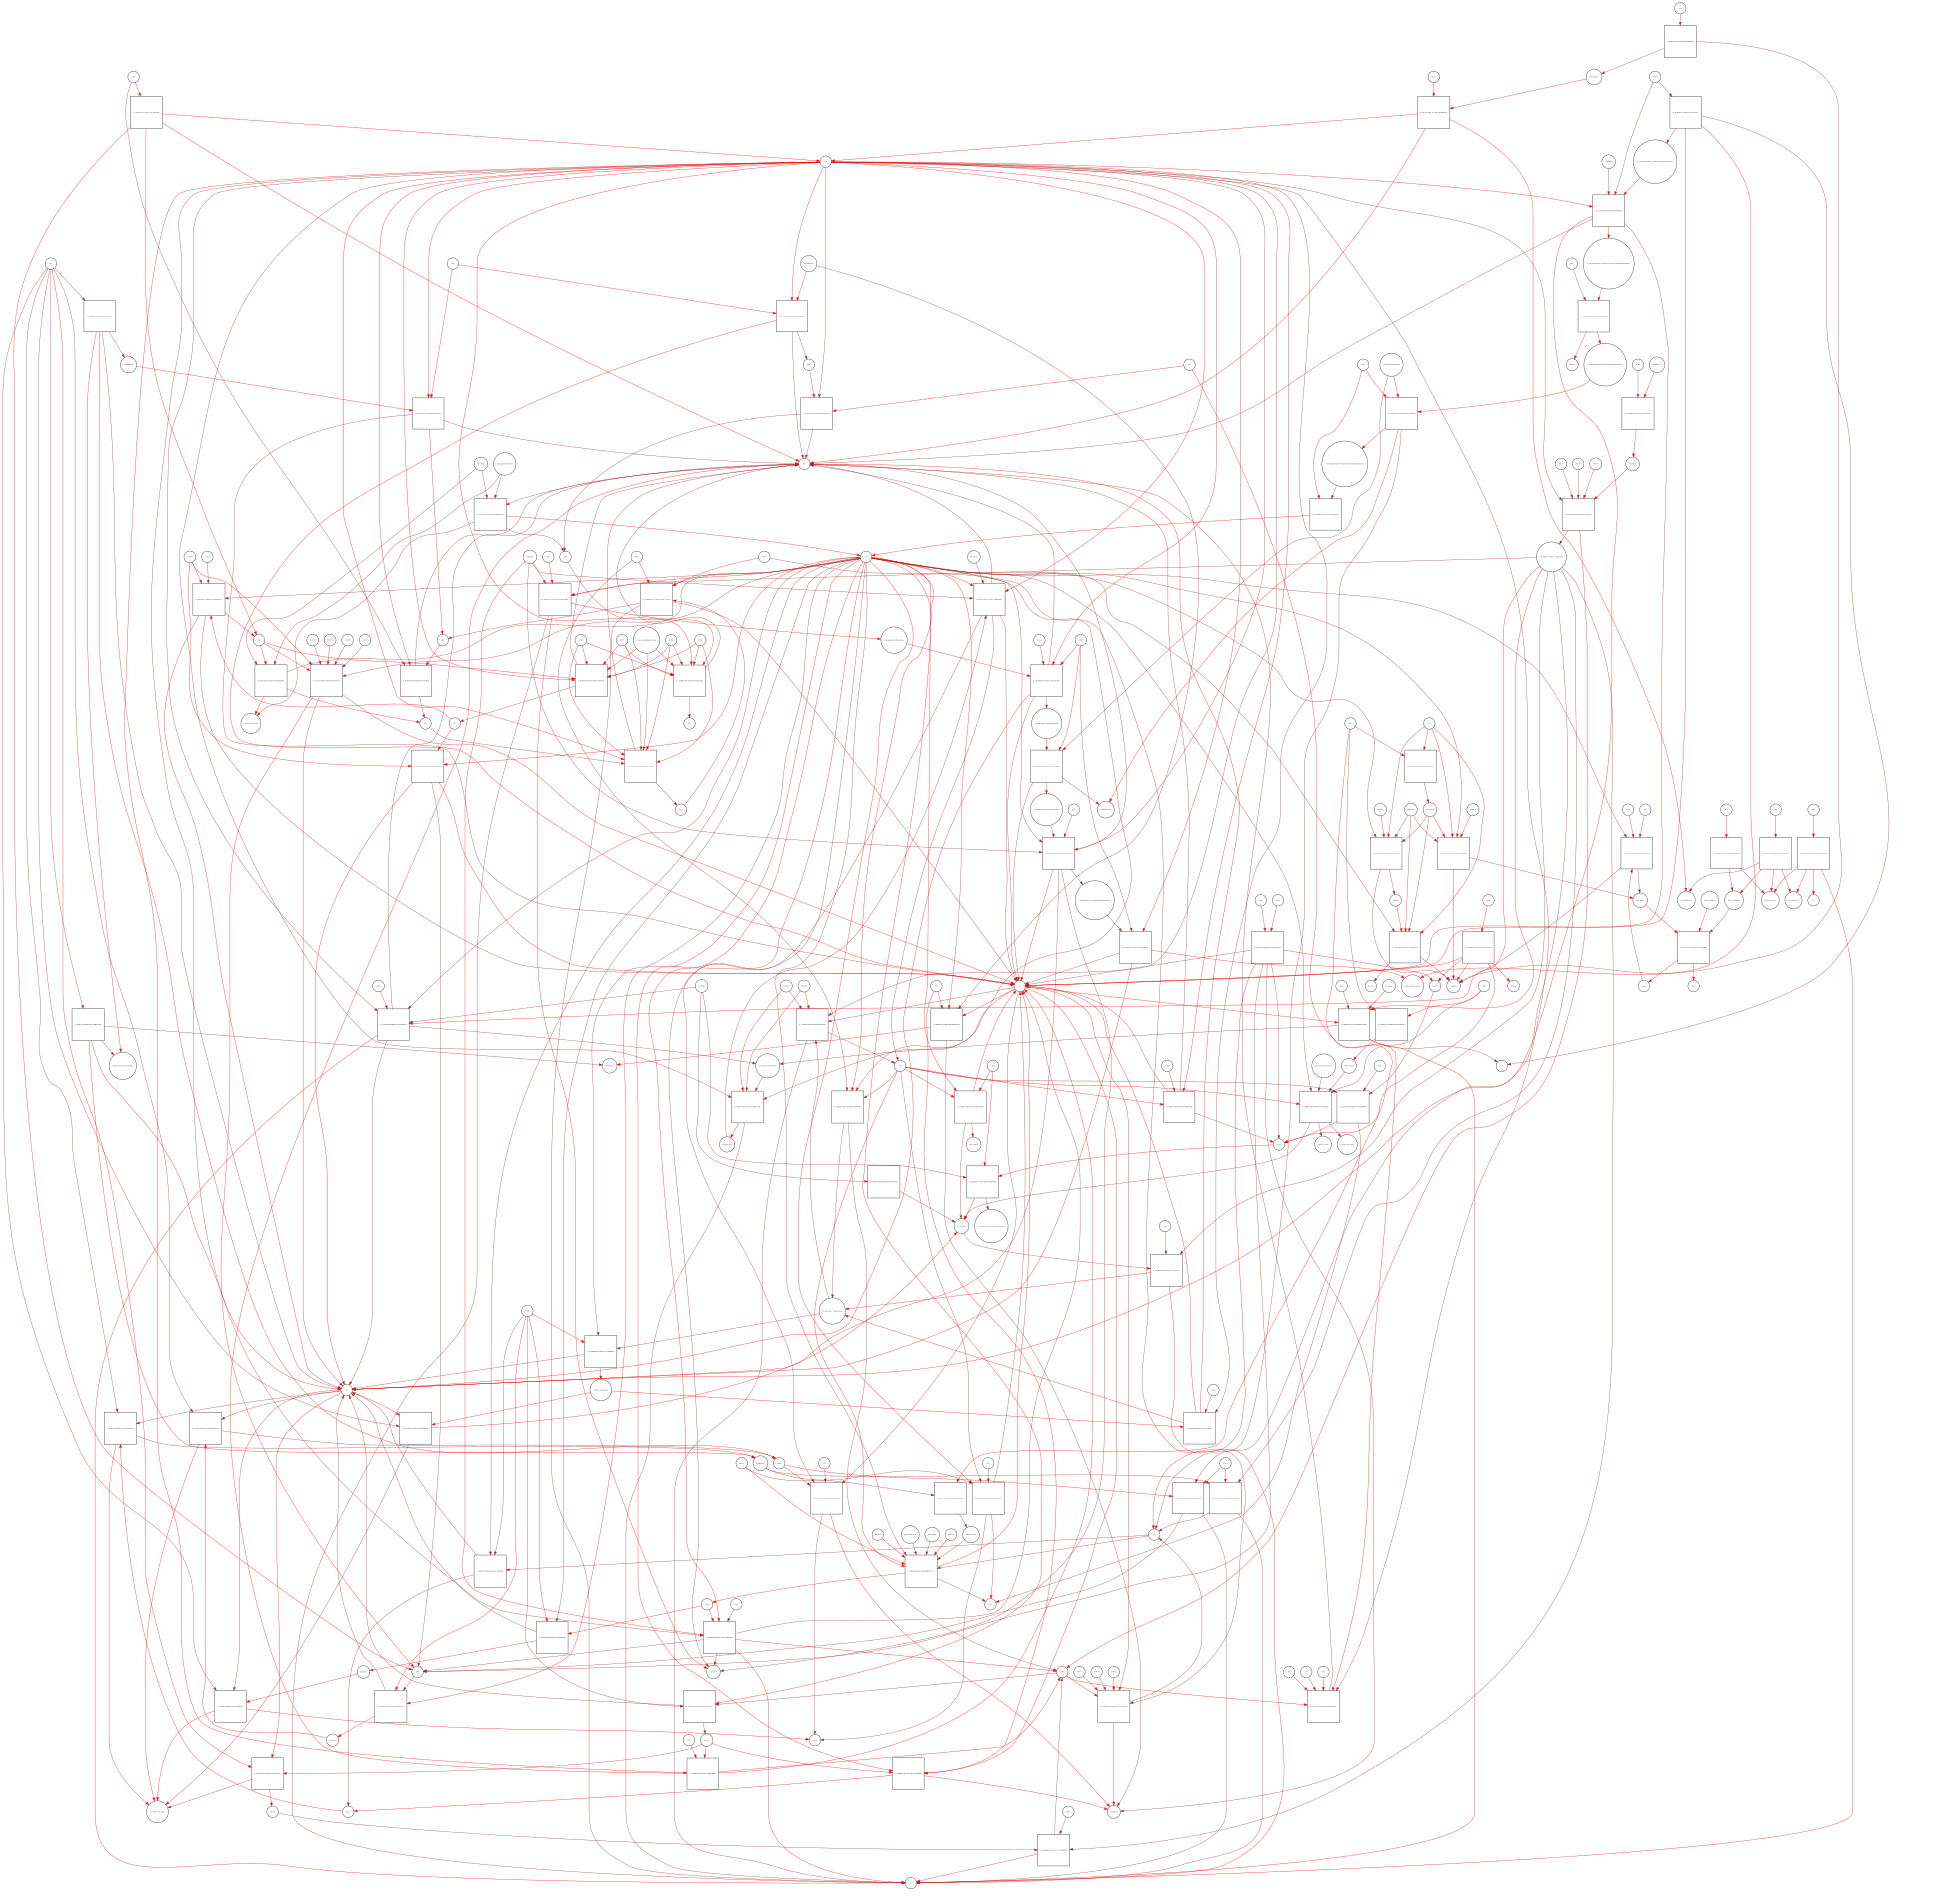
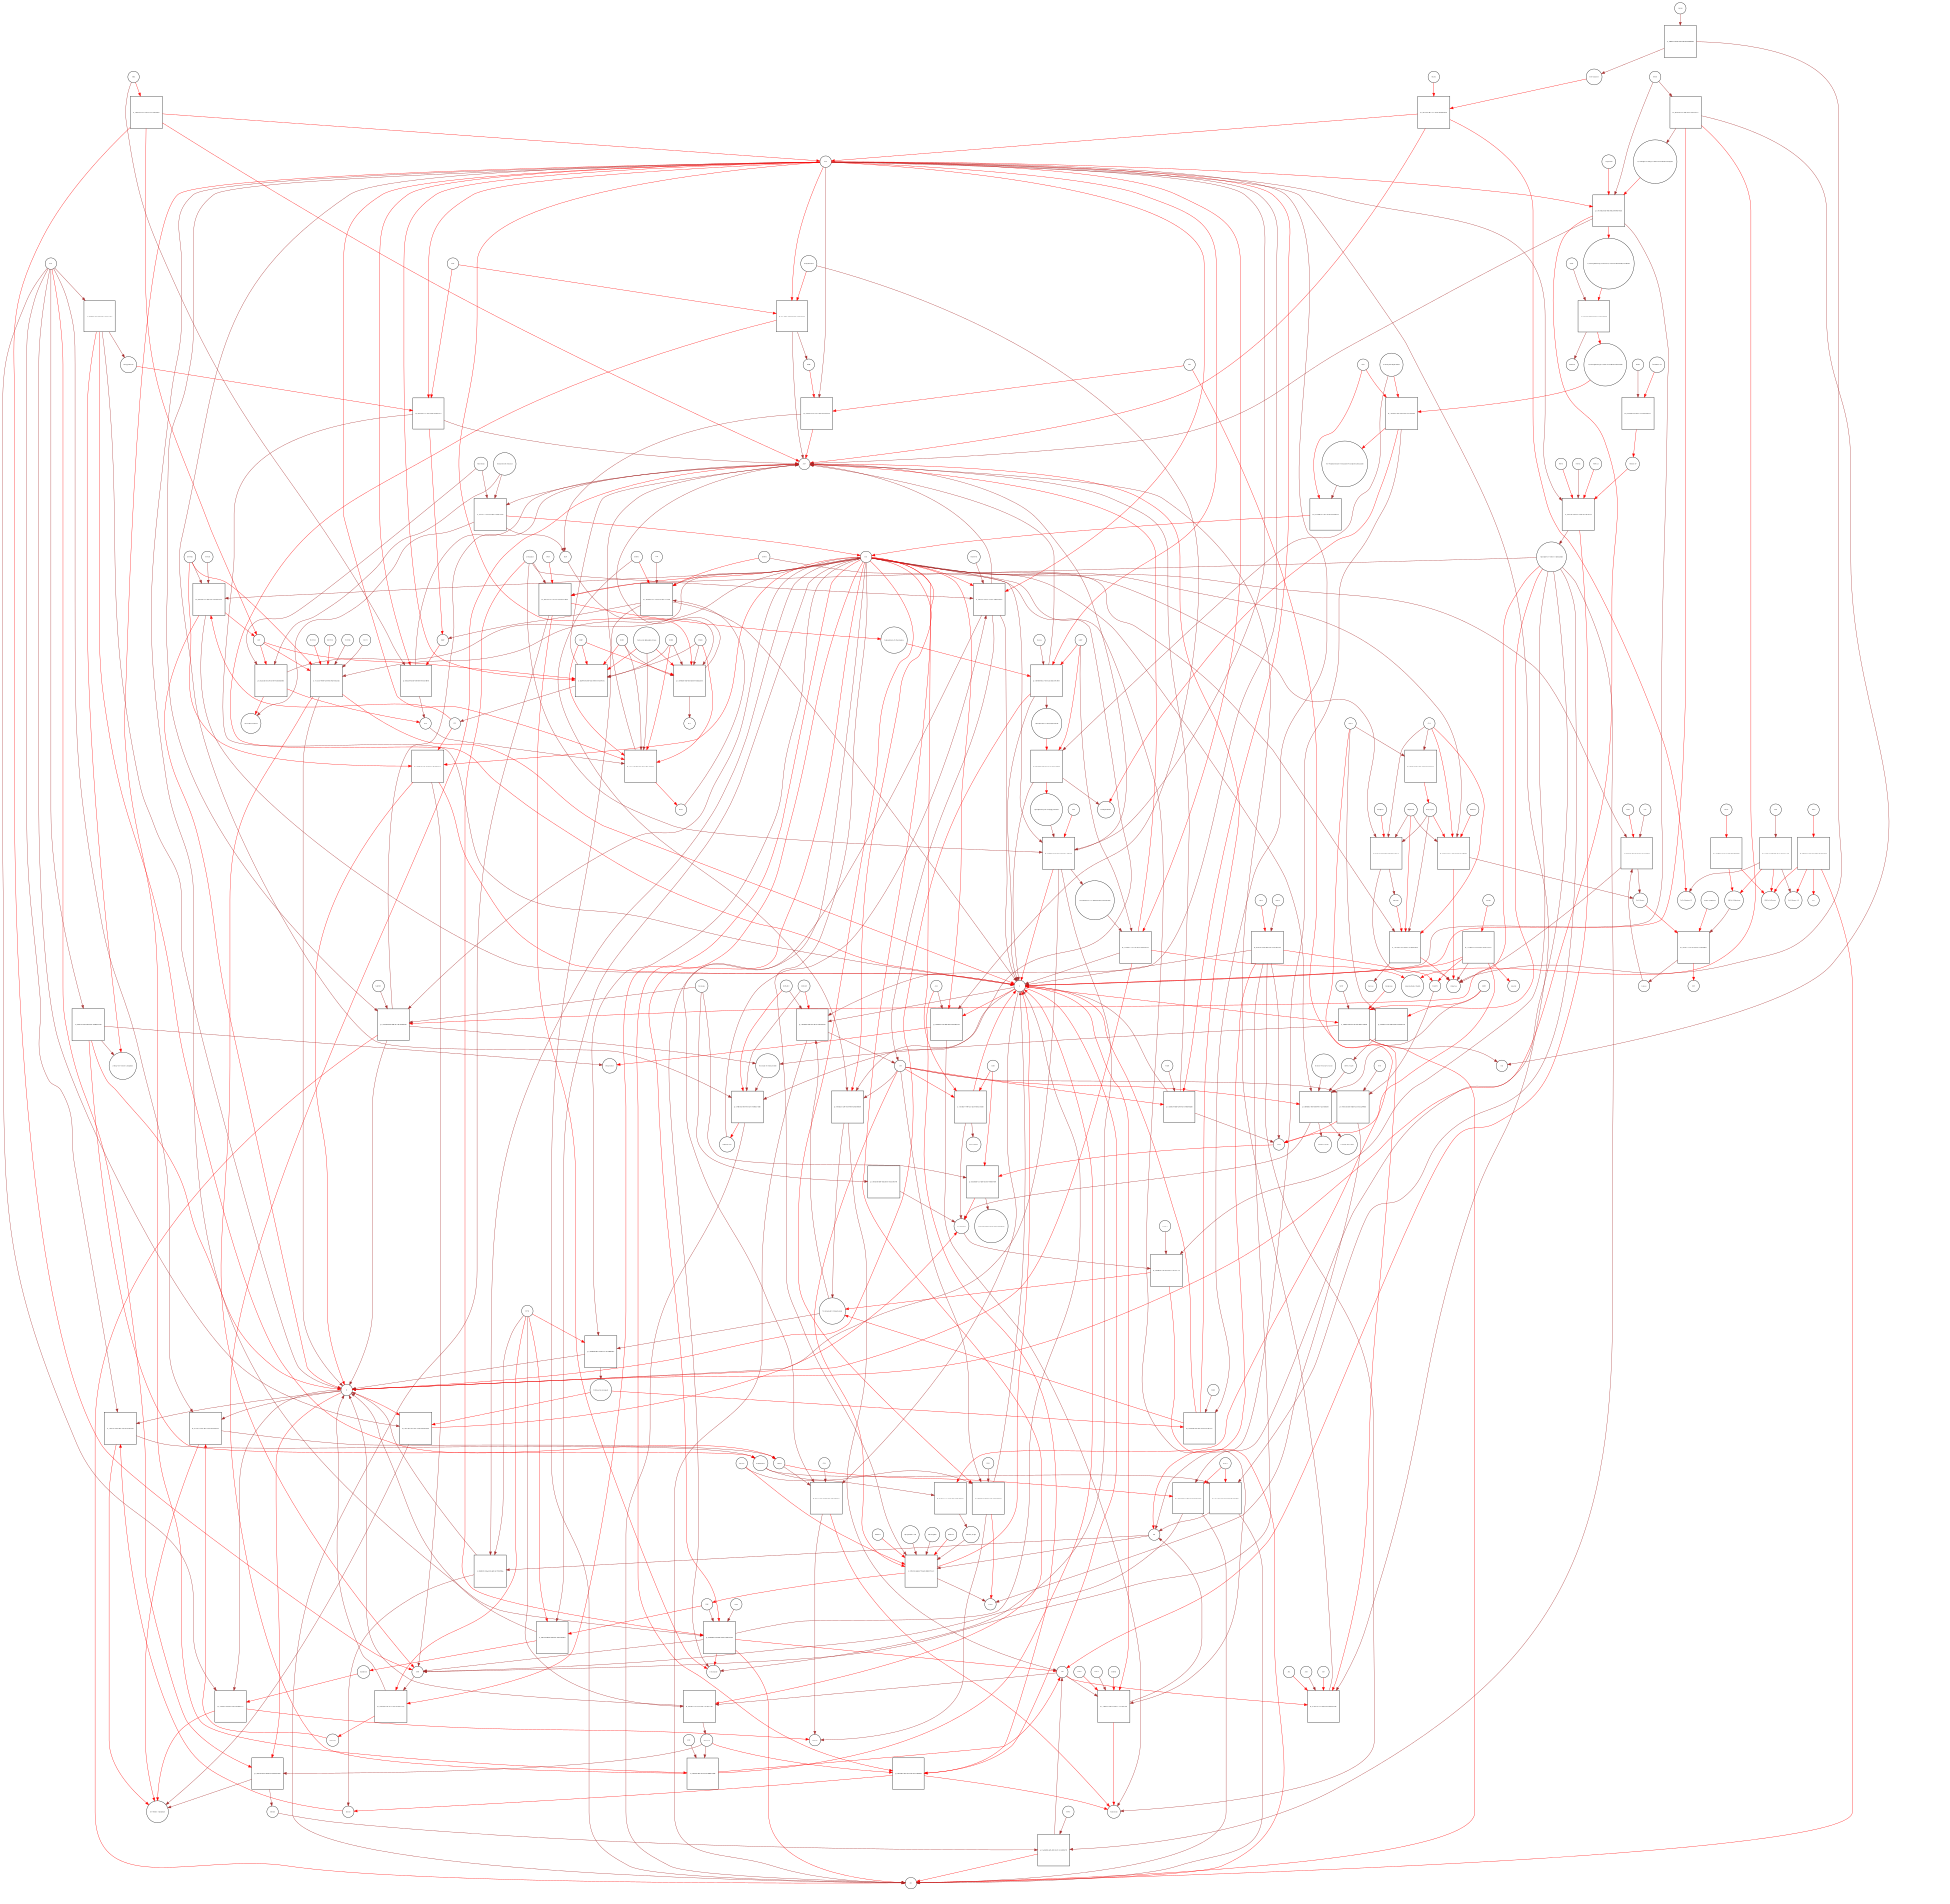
none -> (657, 557)
none -> (1156, 560)
